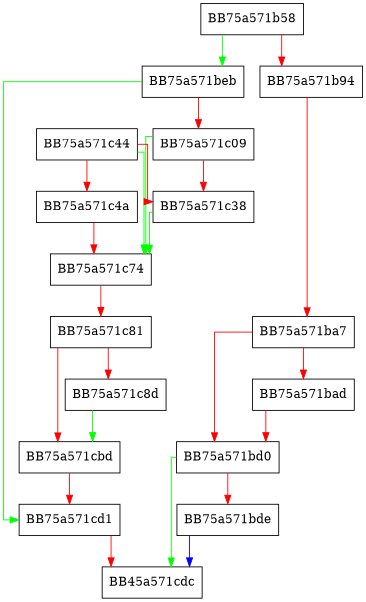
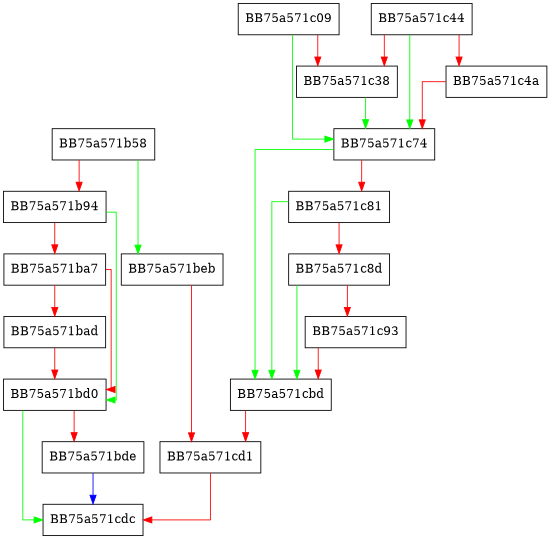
(198, 109) -> none
none -> (255, 221)
(3, 235) -> (191, 359)
none -> (116, 267)
none -> (356, 332)
(58, 390) -> (272, 278)
(152, 583) -> (93, 520)
